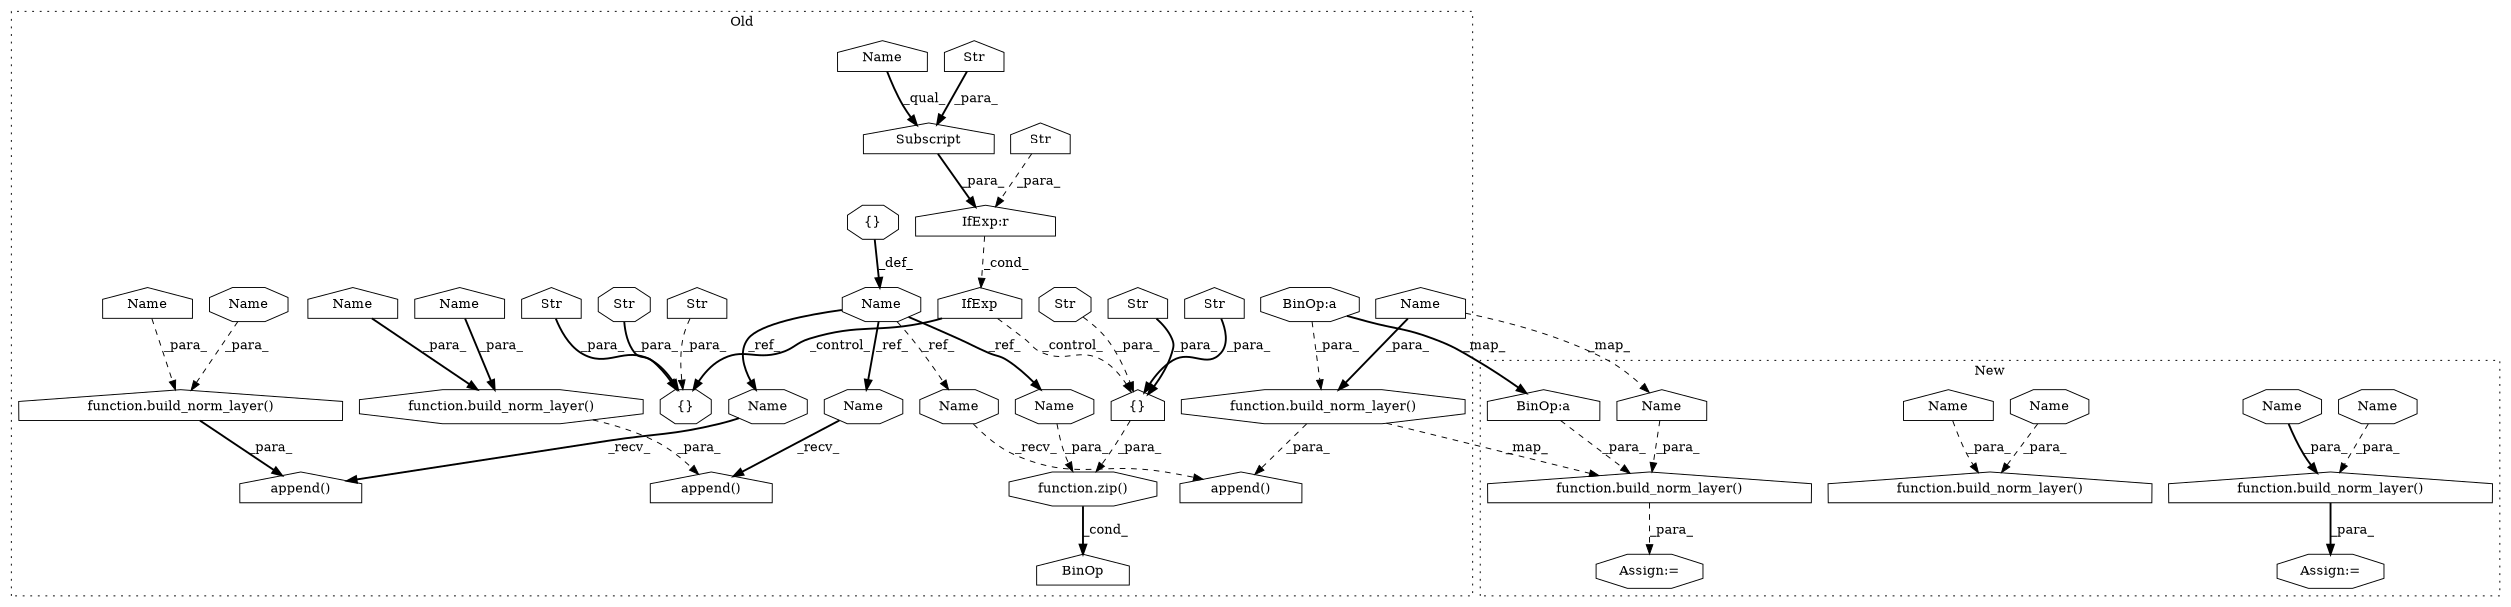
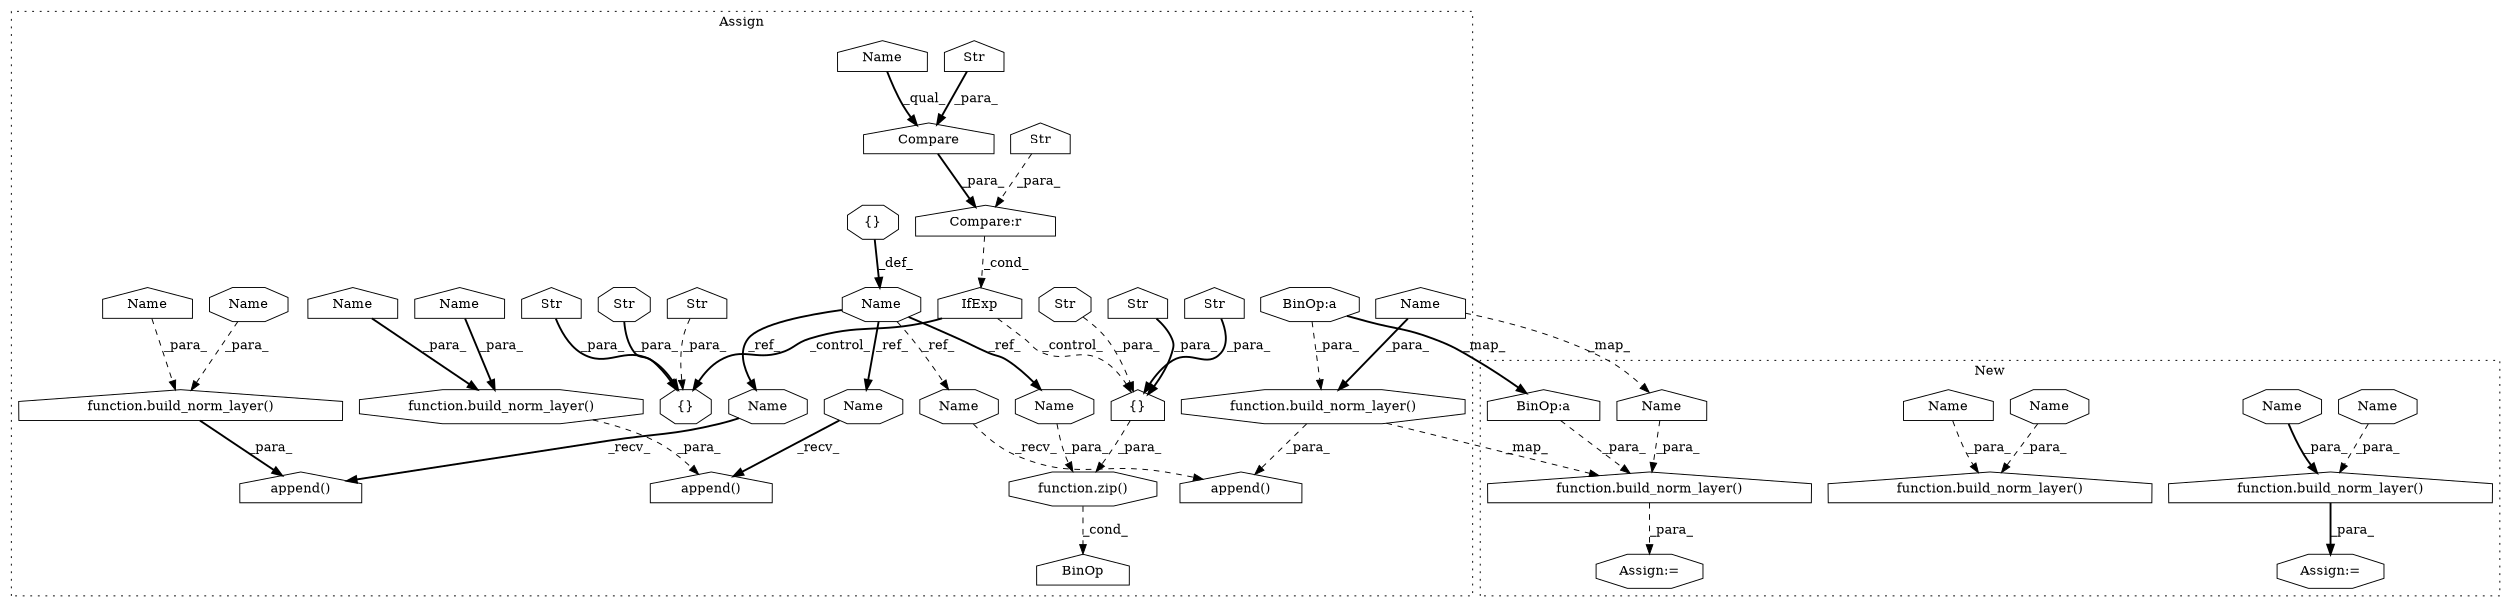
(742, 22) -> (742, 22)
(929, 140) -> (929, 140)
(986, 222) -> (986, 222)
(1083, 525) -> (1083, 525)
